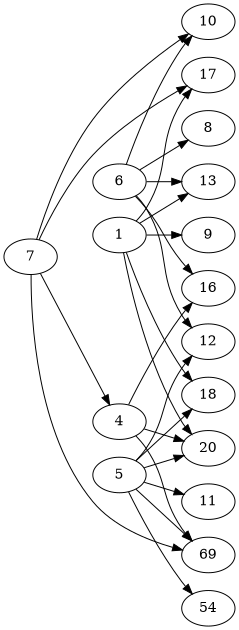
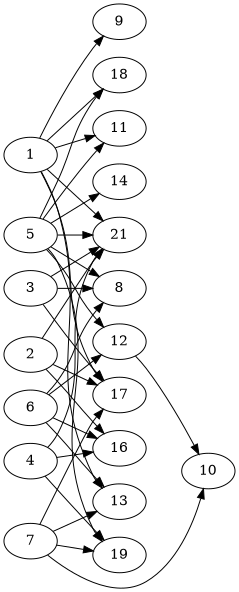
(153, 99) -> (167, 399)
none -> (65, 145)
none -> (61, 253)
none -> (31, 288)
(73, 335) -> (70, 524)
none -> (31, 355)
(208, 448) -> (119, 235)
(208, 555) -> (119, 555)
(208, 608) -> (119, 182)
